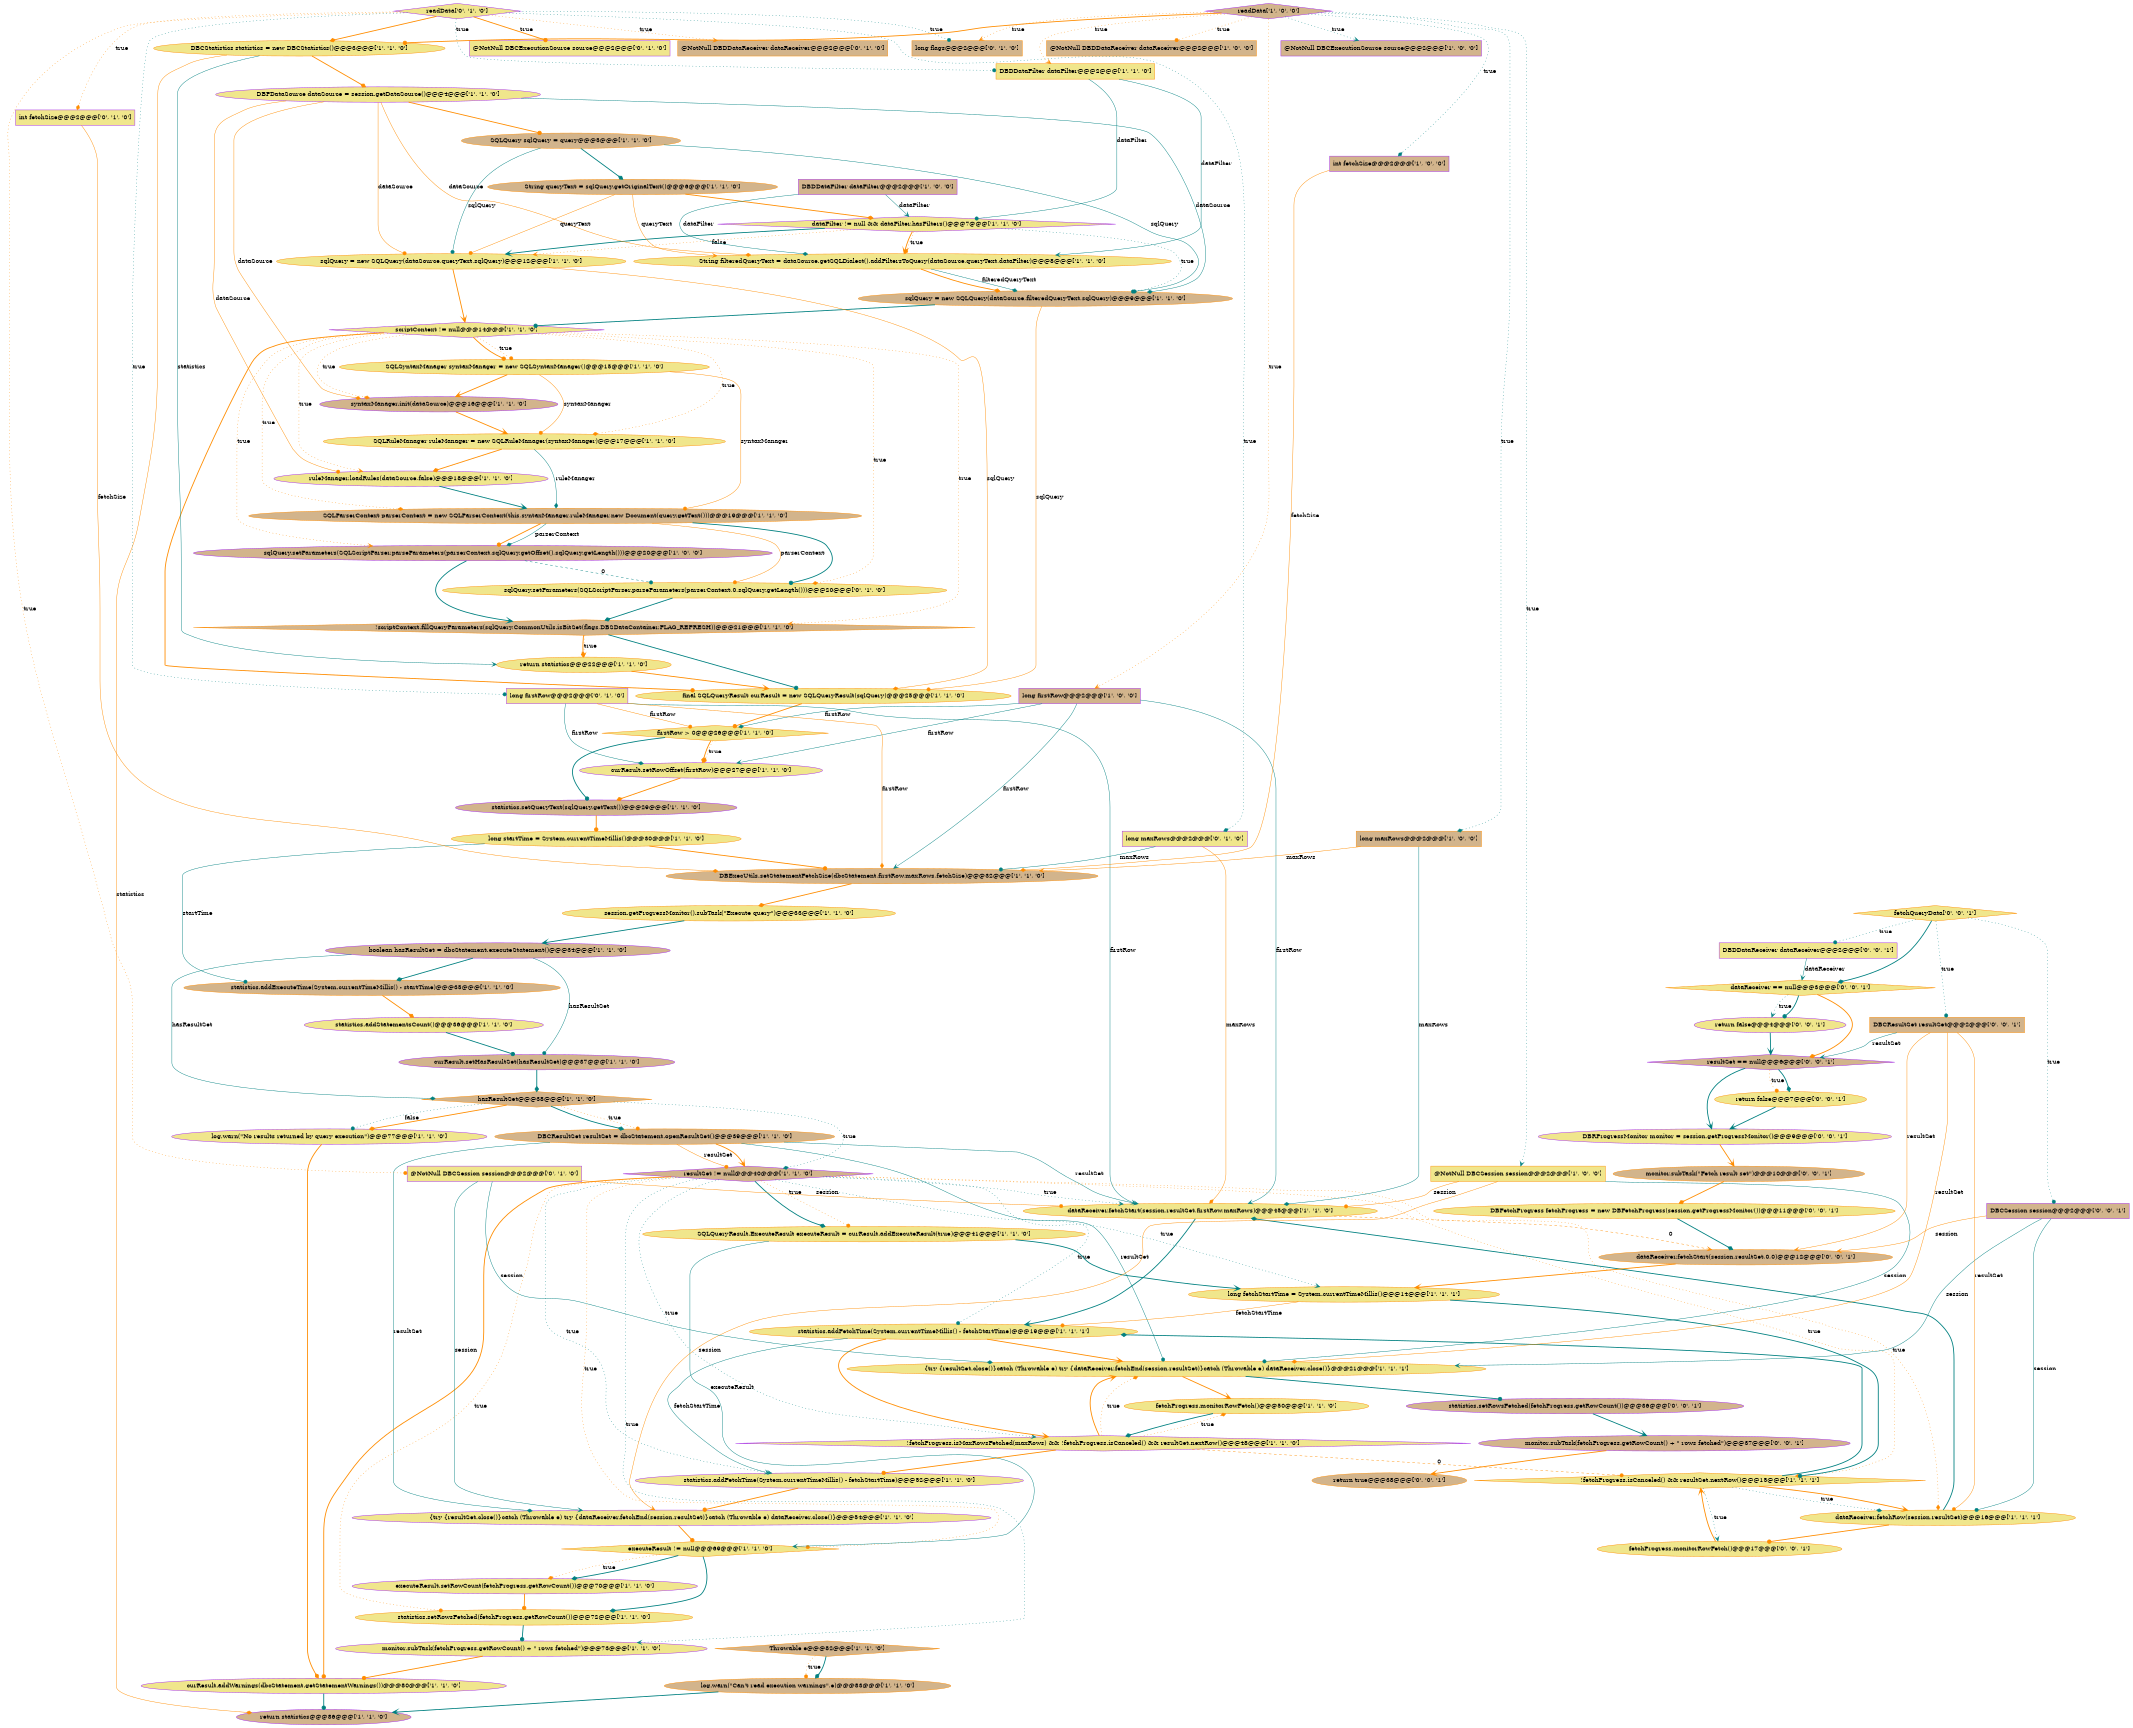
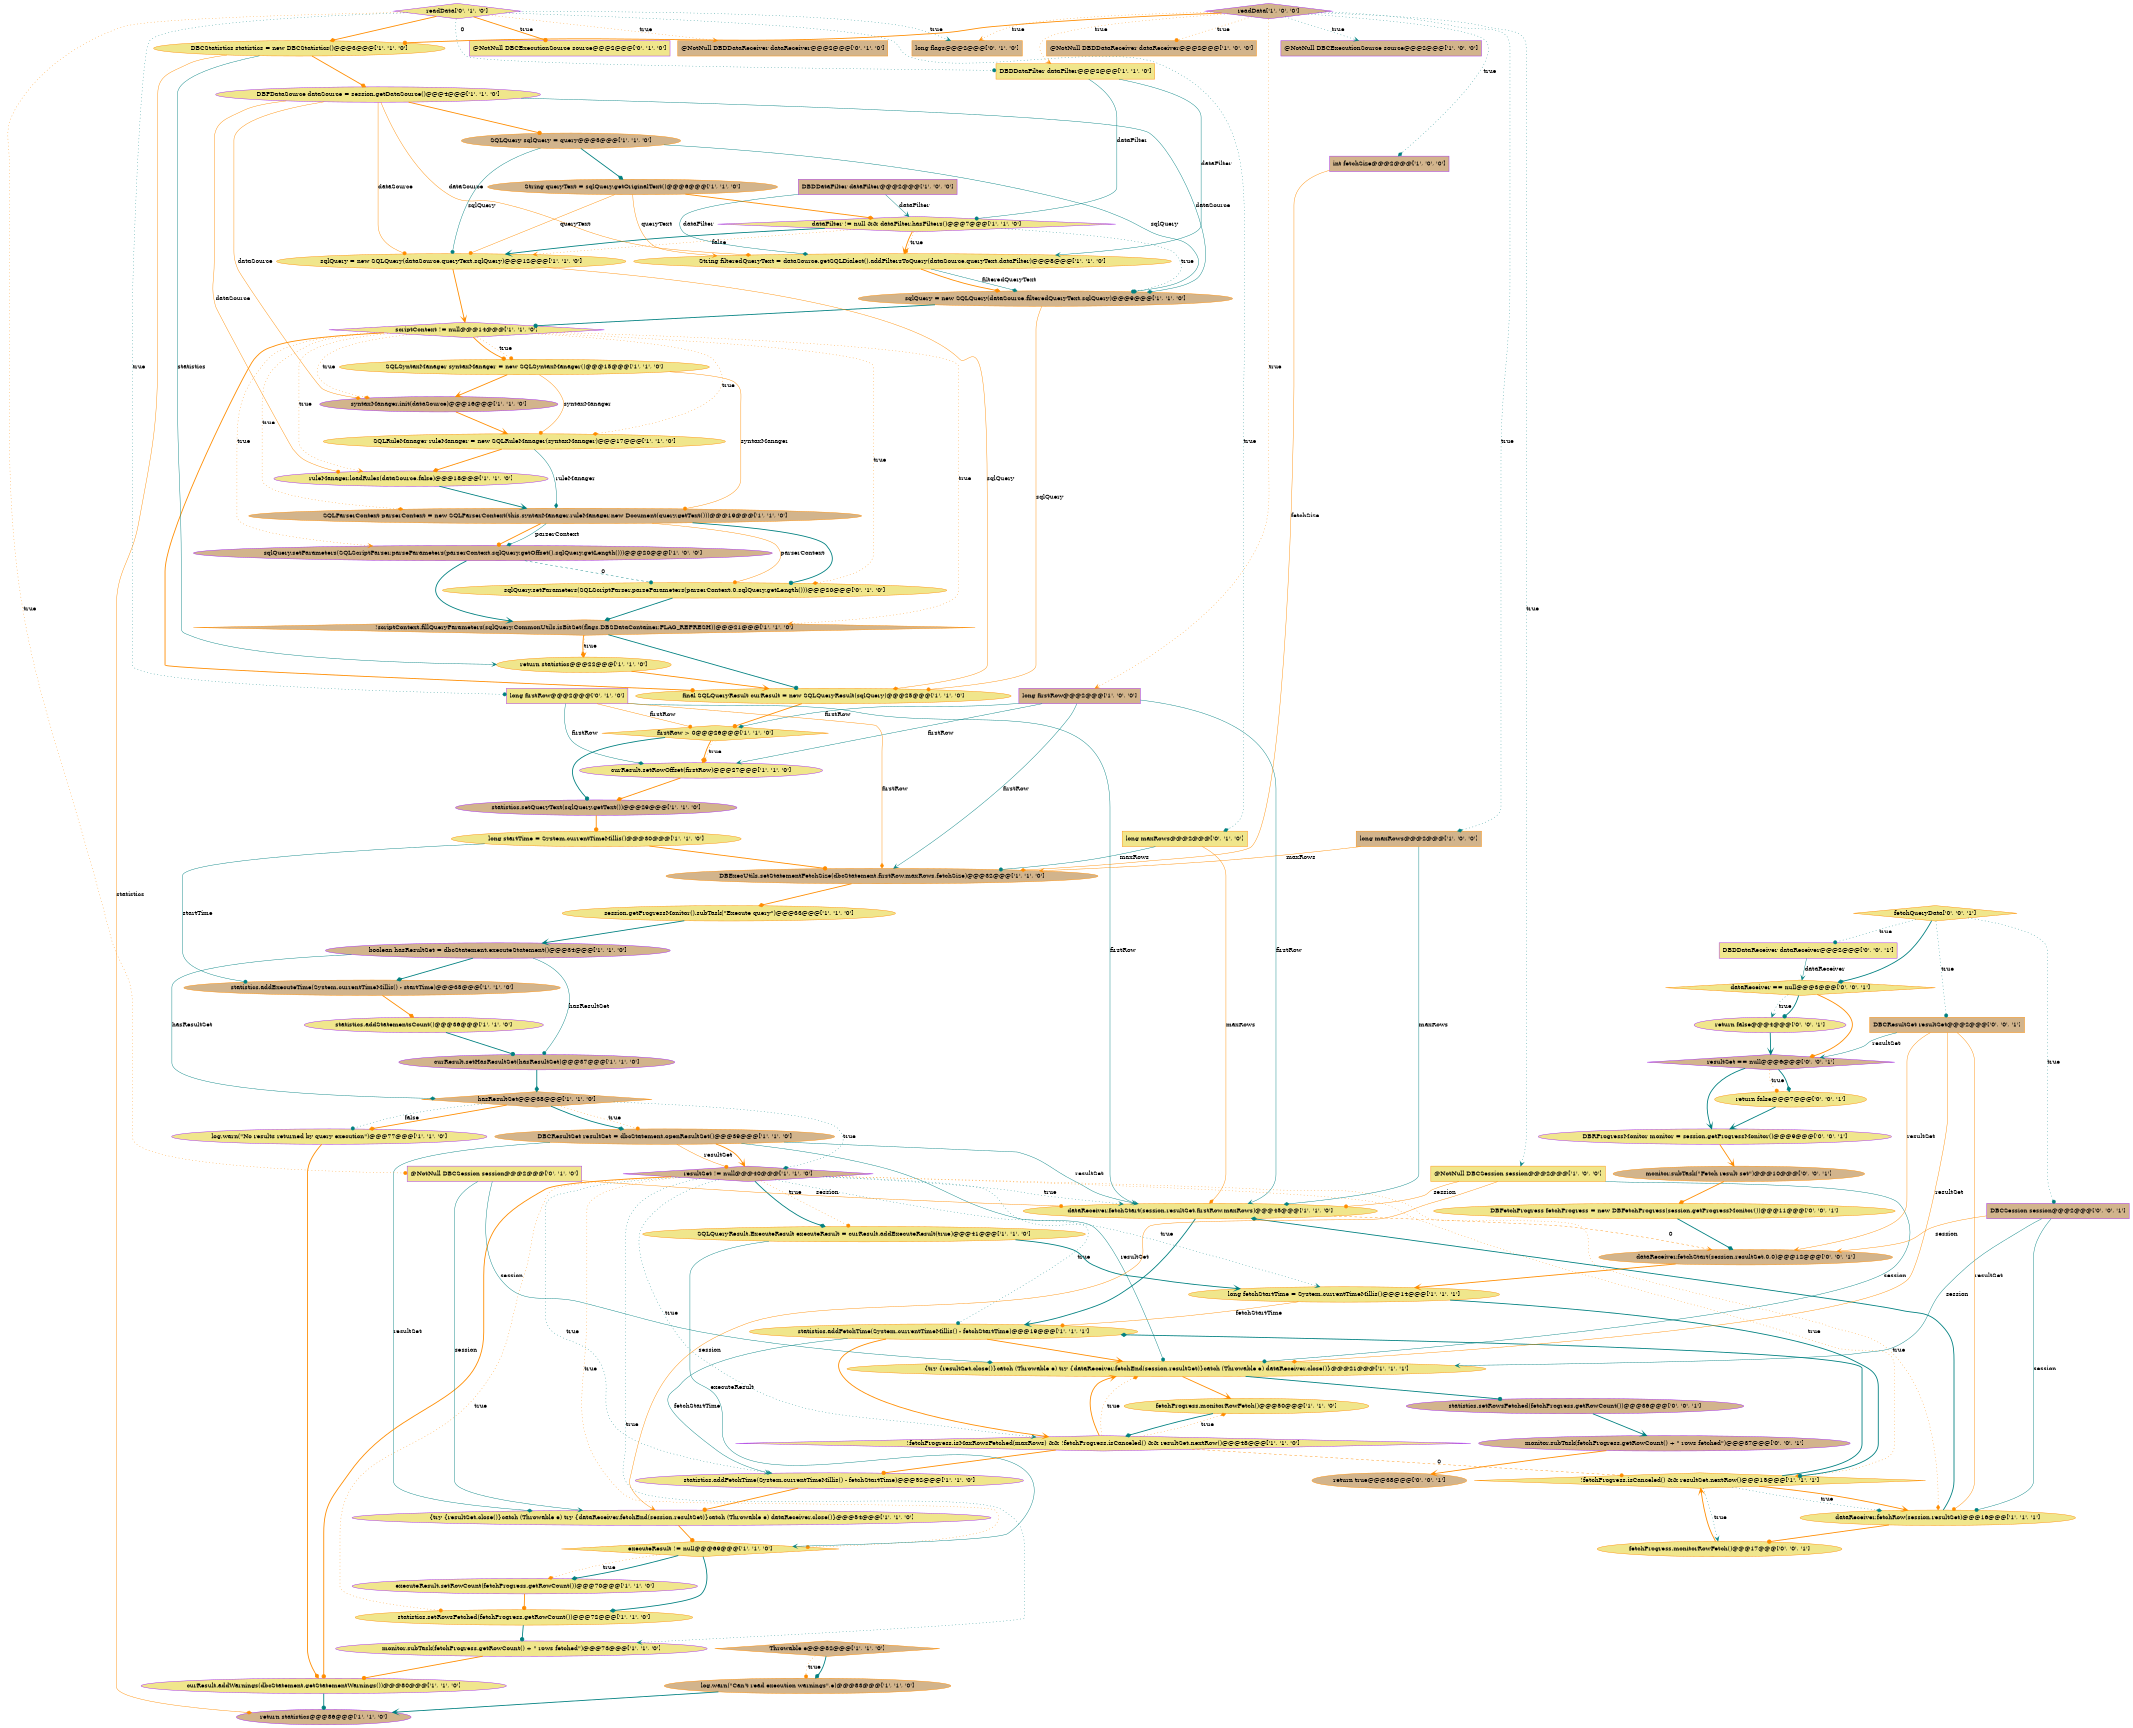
(734, 14) -> (734, 14)
(463, 30) -> (463, 30)
(75, 118) -> none
(1185, 839) -> (1185, 839)
